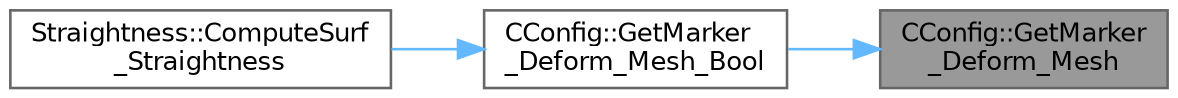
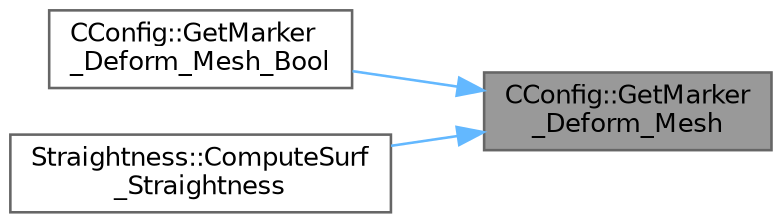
(425, 49) -> (424, 141)
